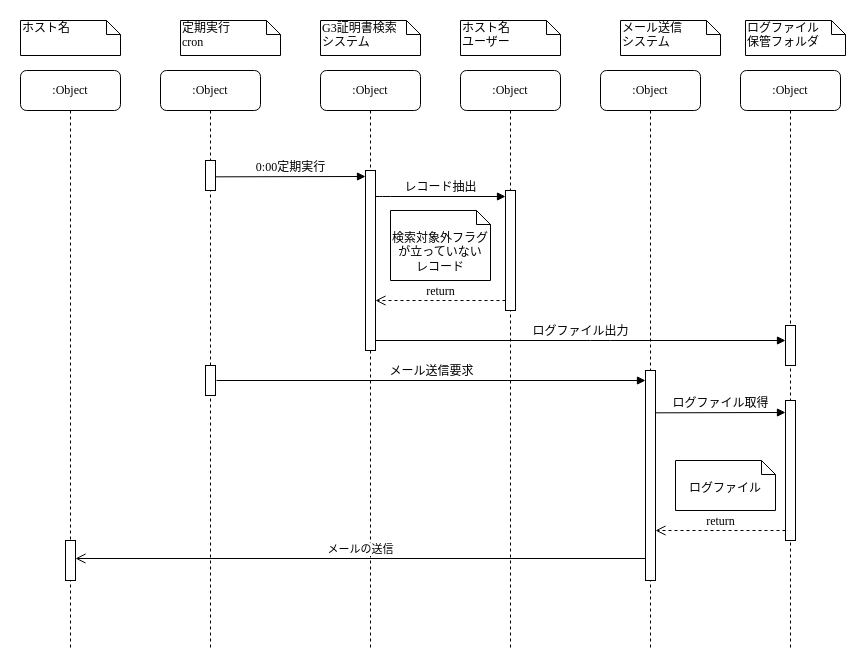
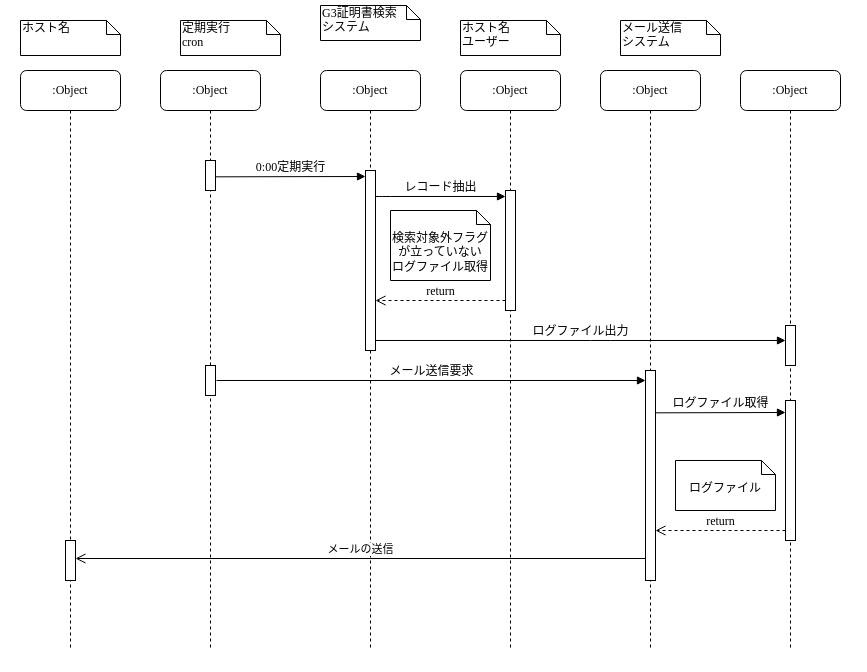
(371, 38) -> (371, 23)
(796, 38) -> none
(441, 253) -> (441, 253)
